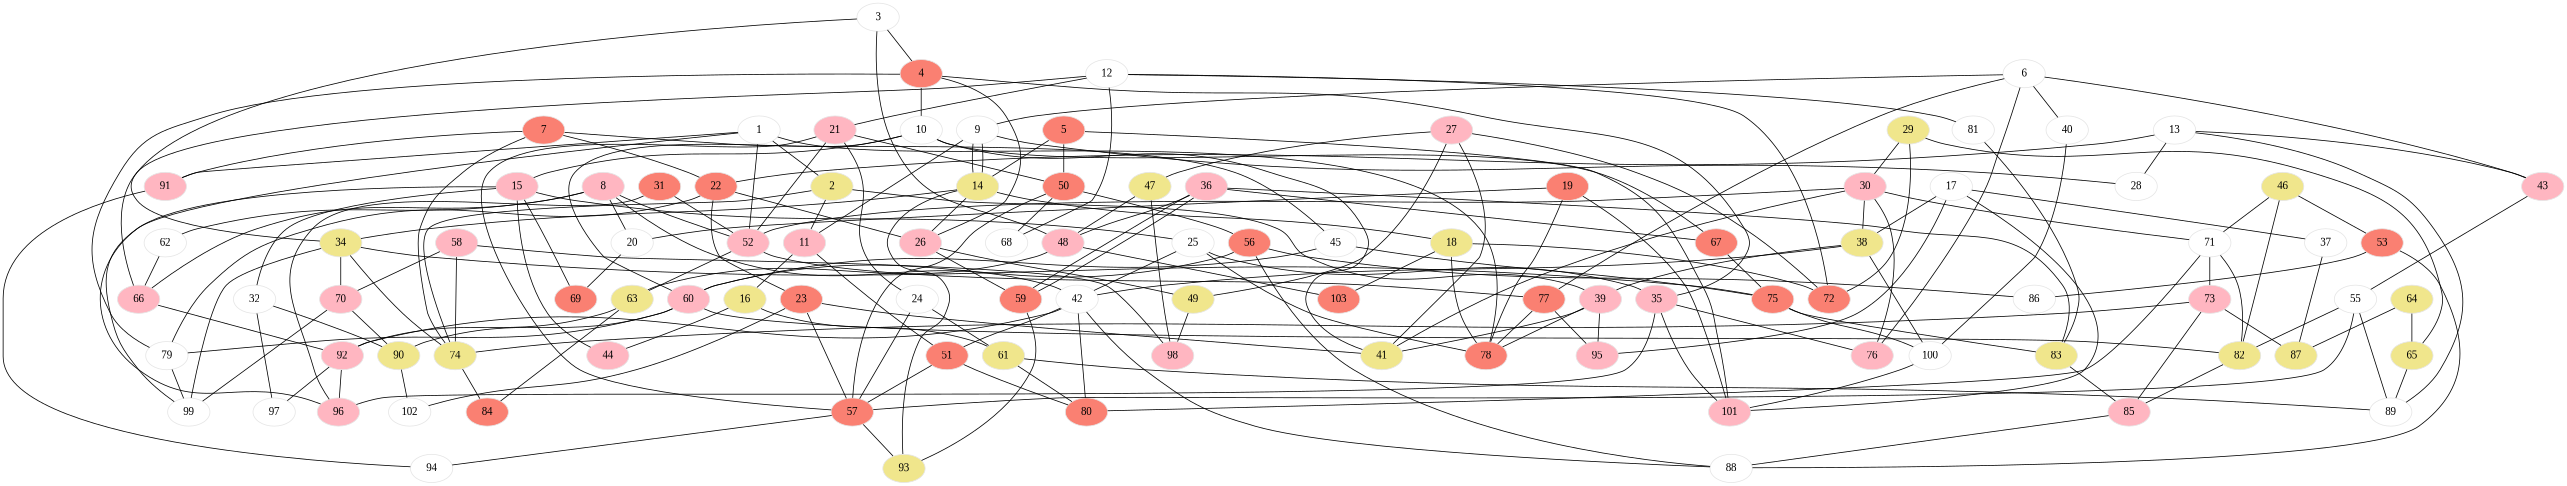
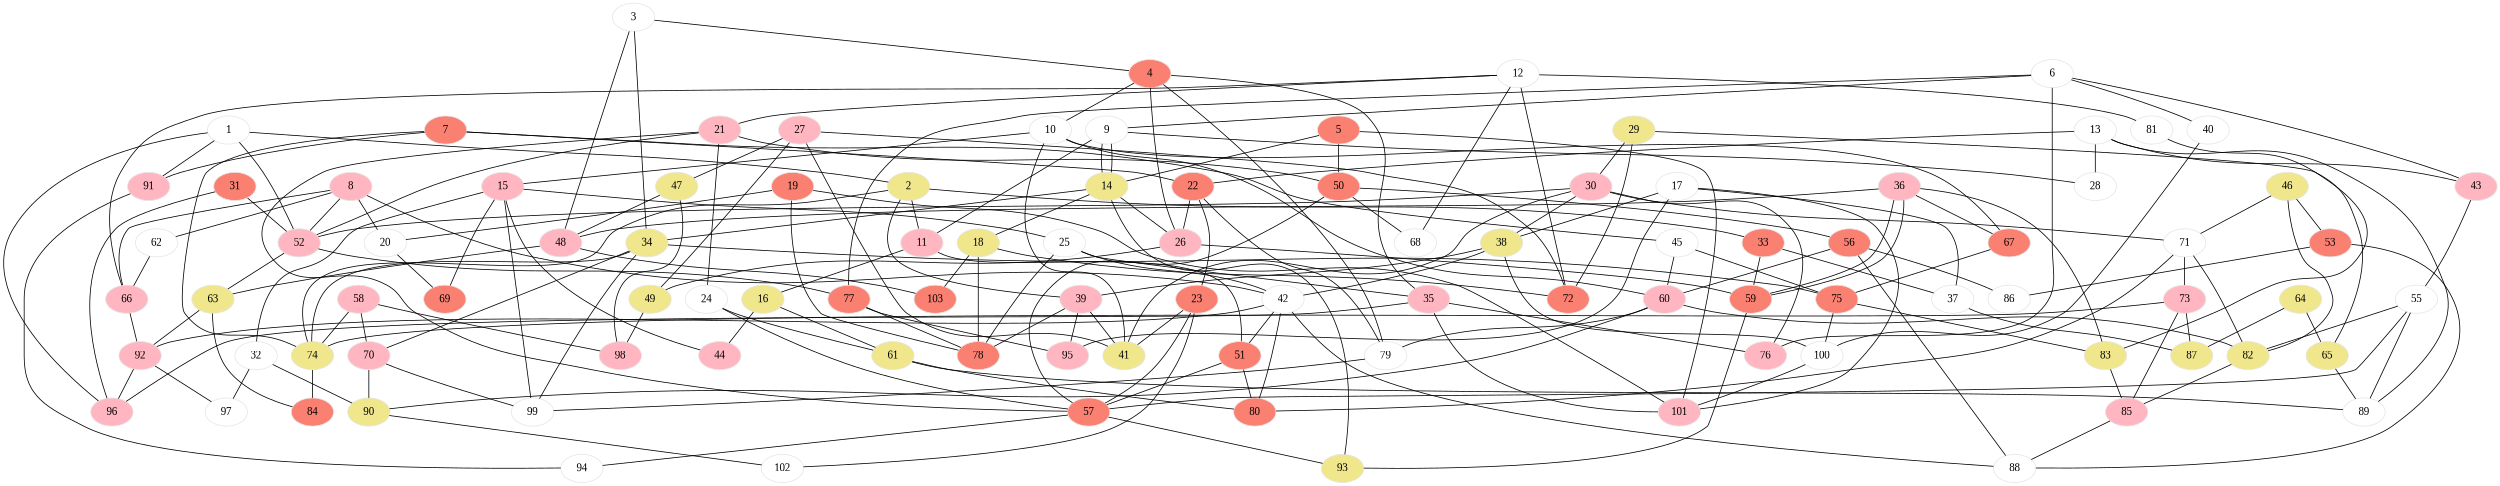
(1299, 162) -> none
none -> (1763, 243)
